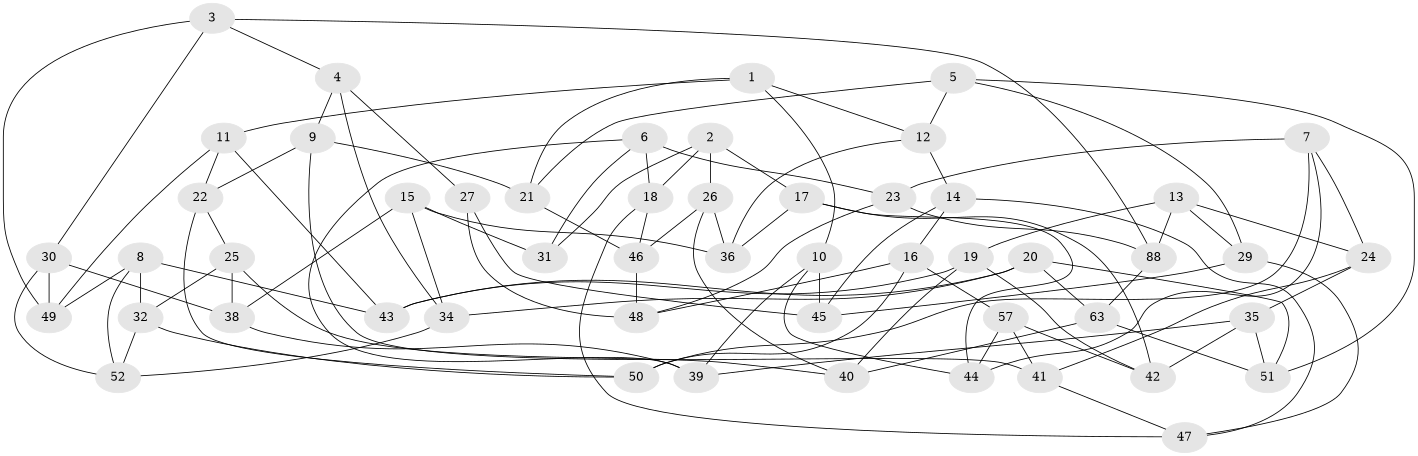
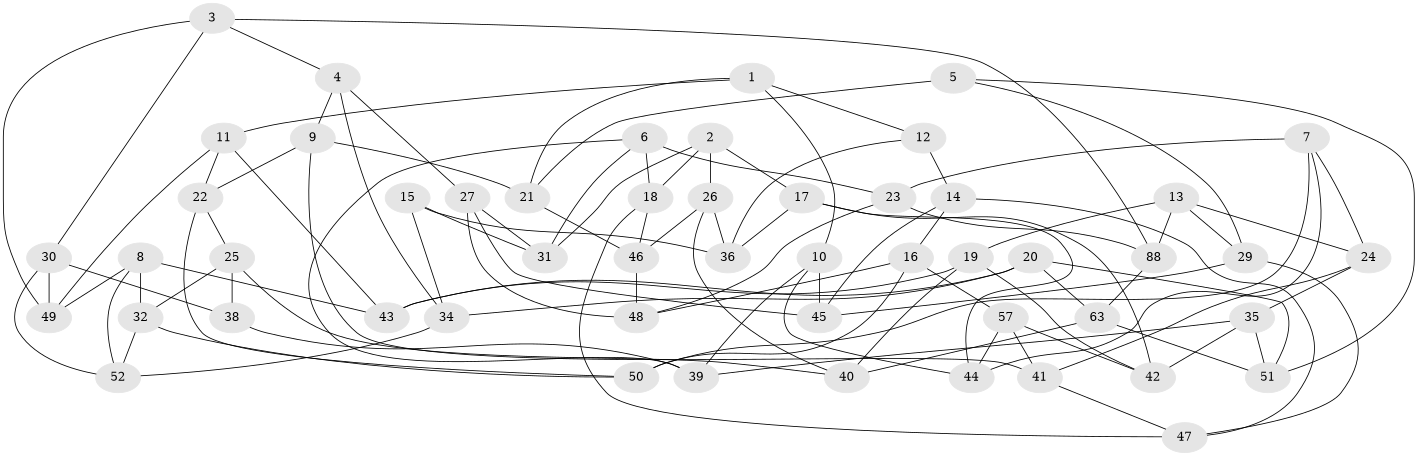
(938, 108) -> none
none -> (498, 222)
(324, 255) -> none
